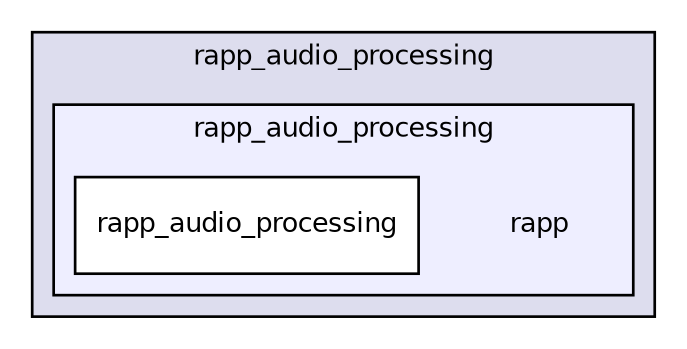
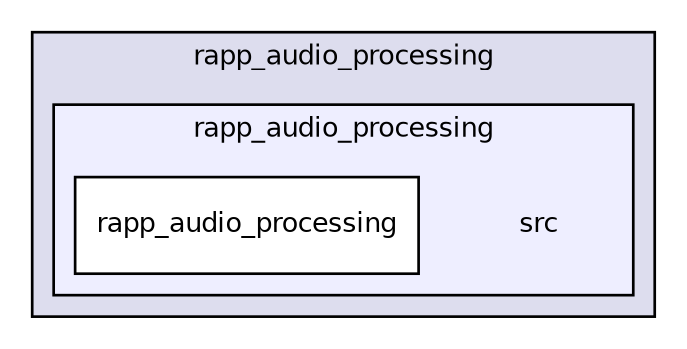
(539, 225) -> (539, 225)
